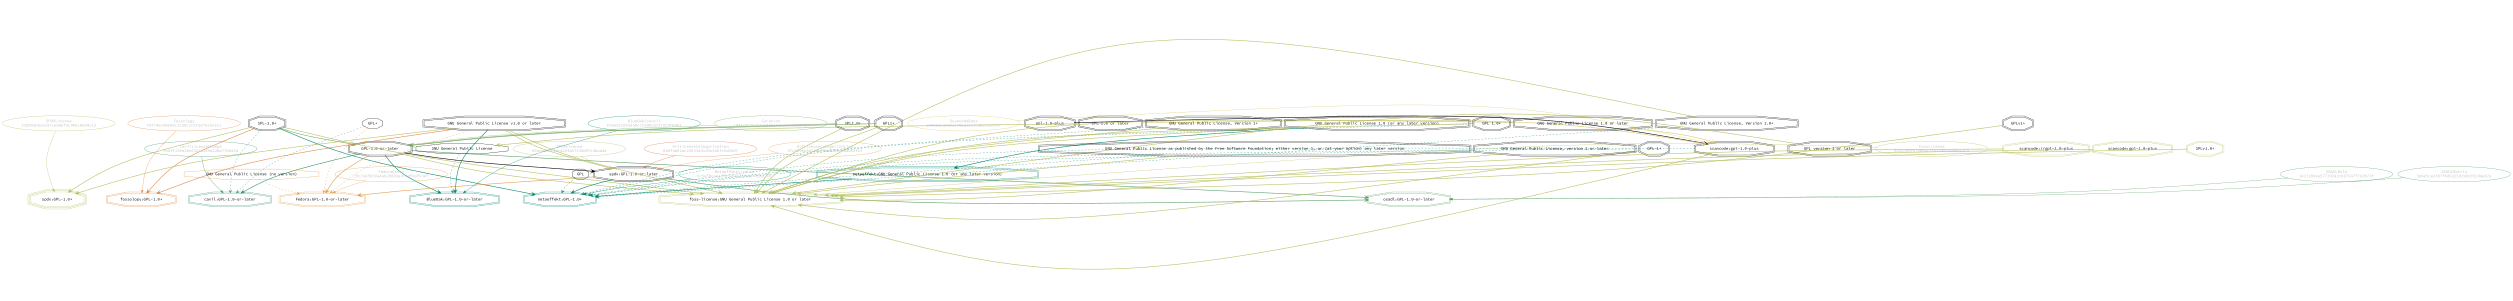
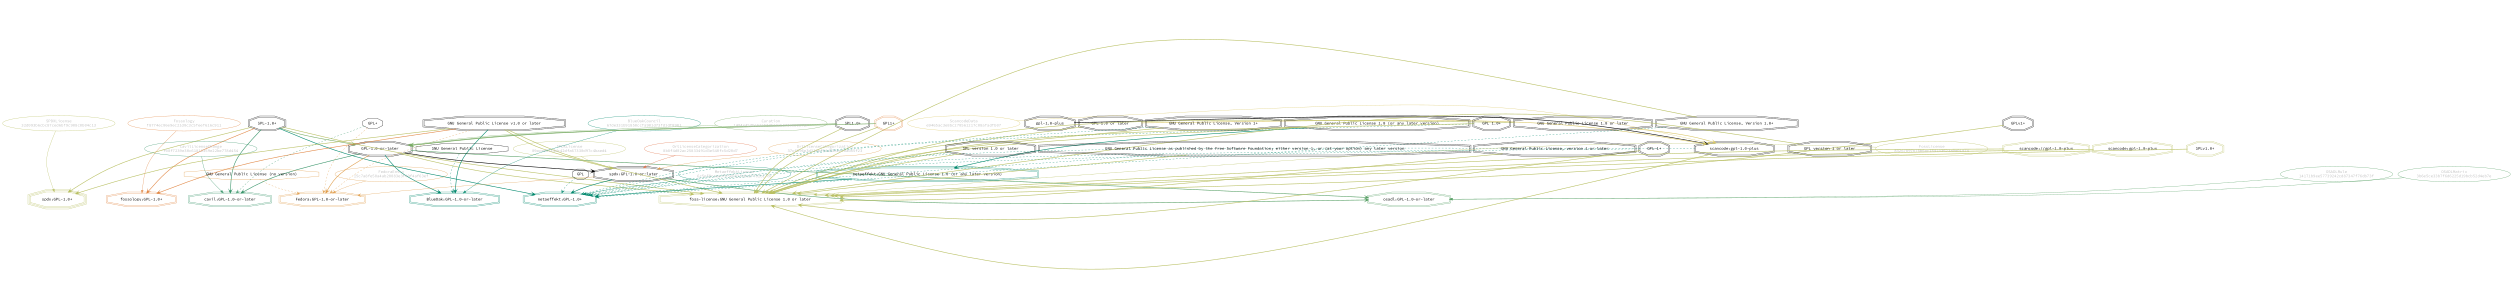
(889, 123) -> (889, 123)
(789, 128) -> (939, 146)
none -> (991, 149)
(238, 158) -> (238, 158)
(466, 186) -> (466, 186)
